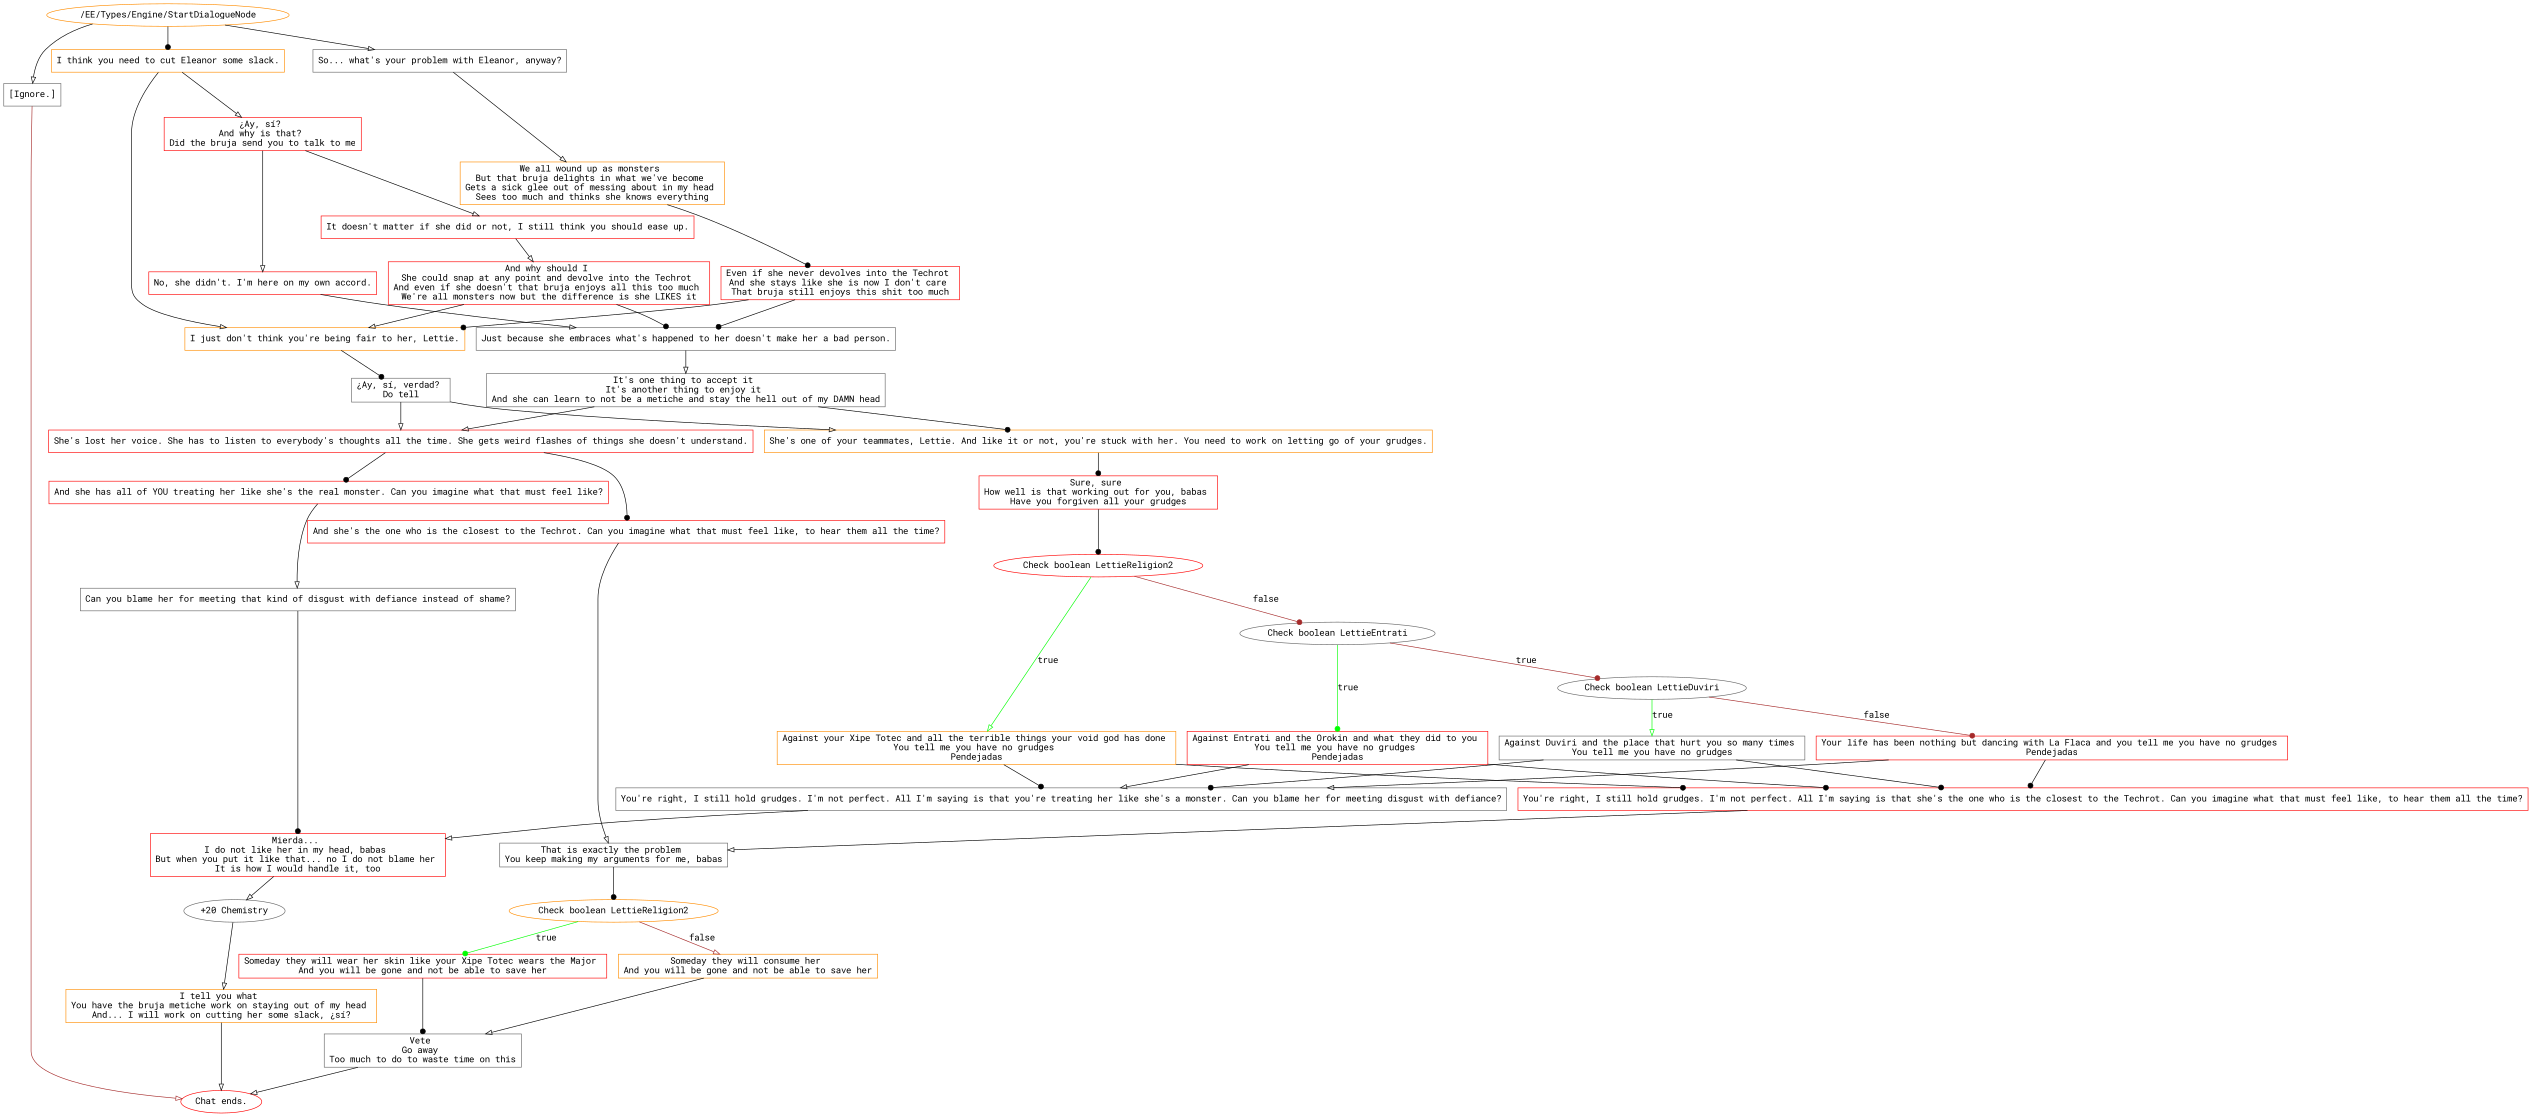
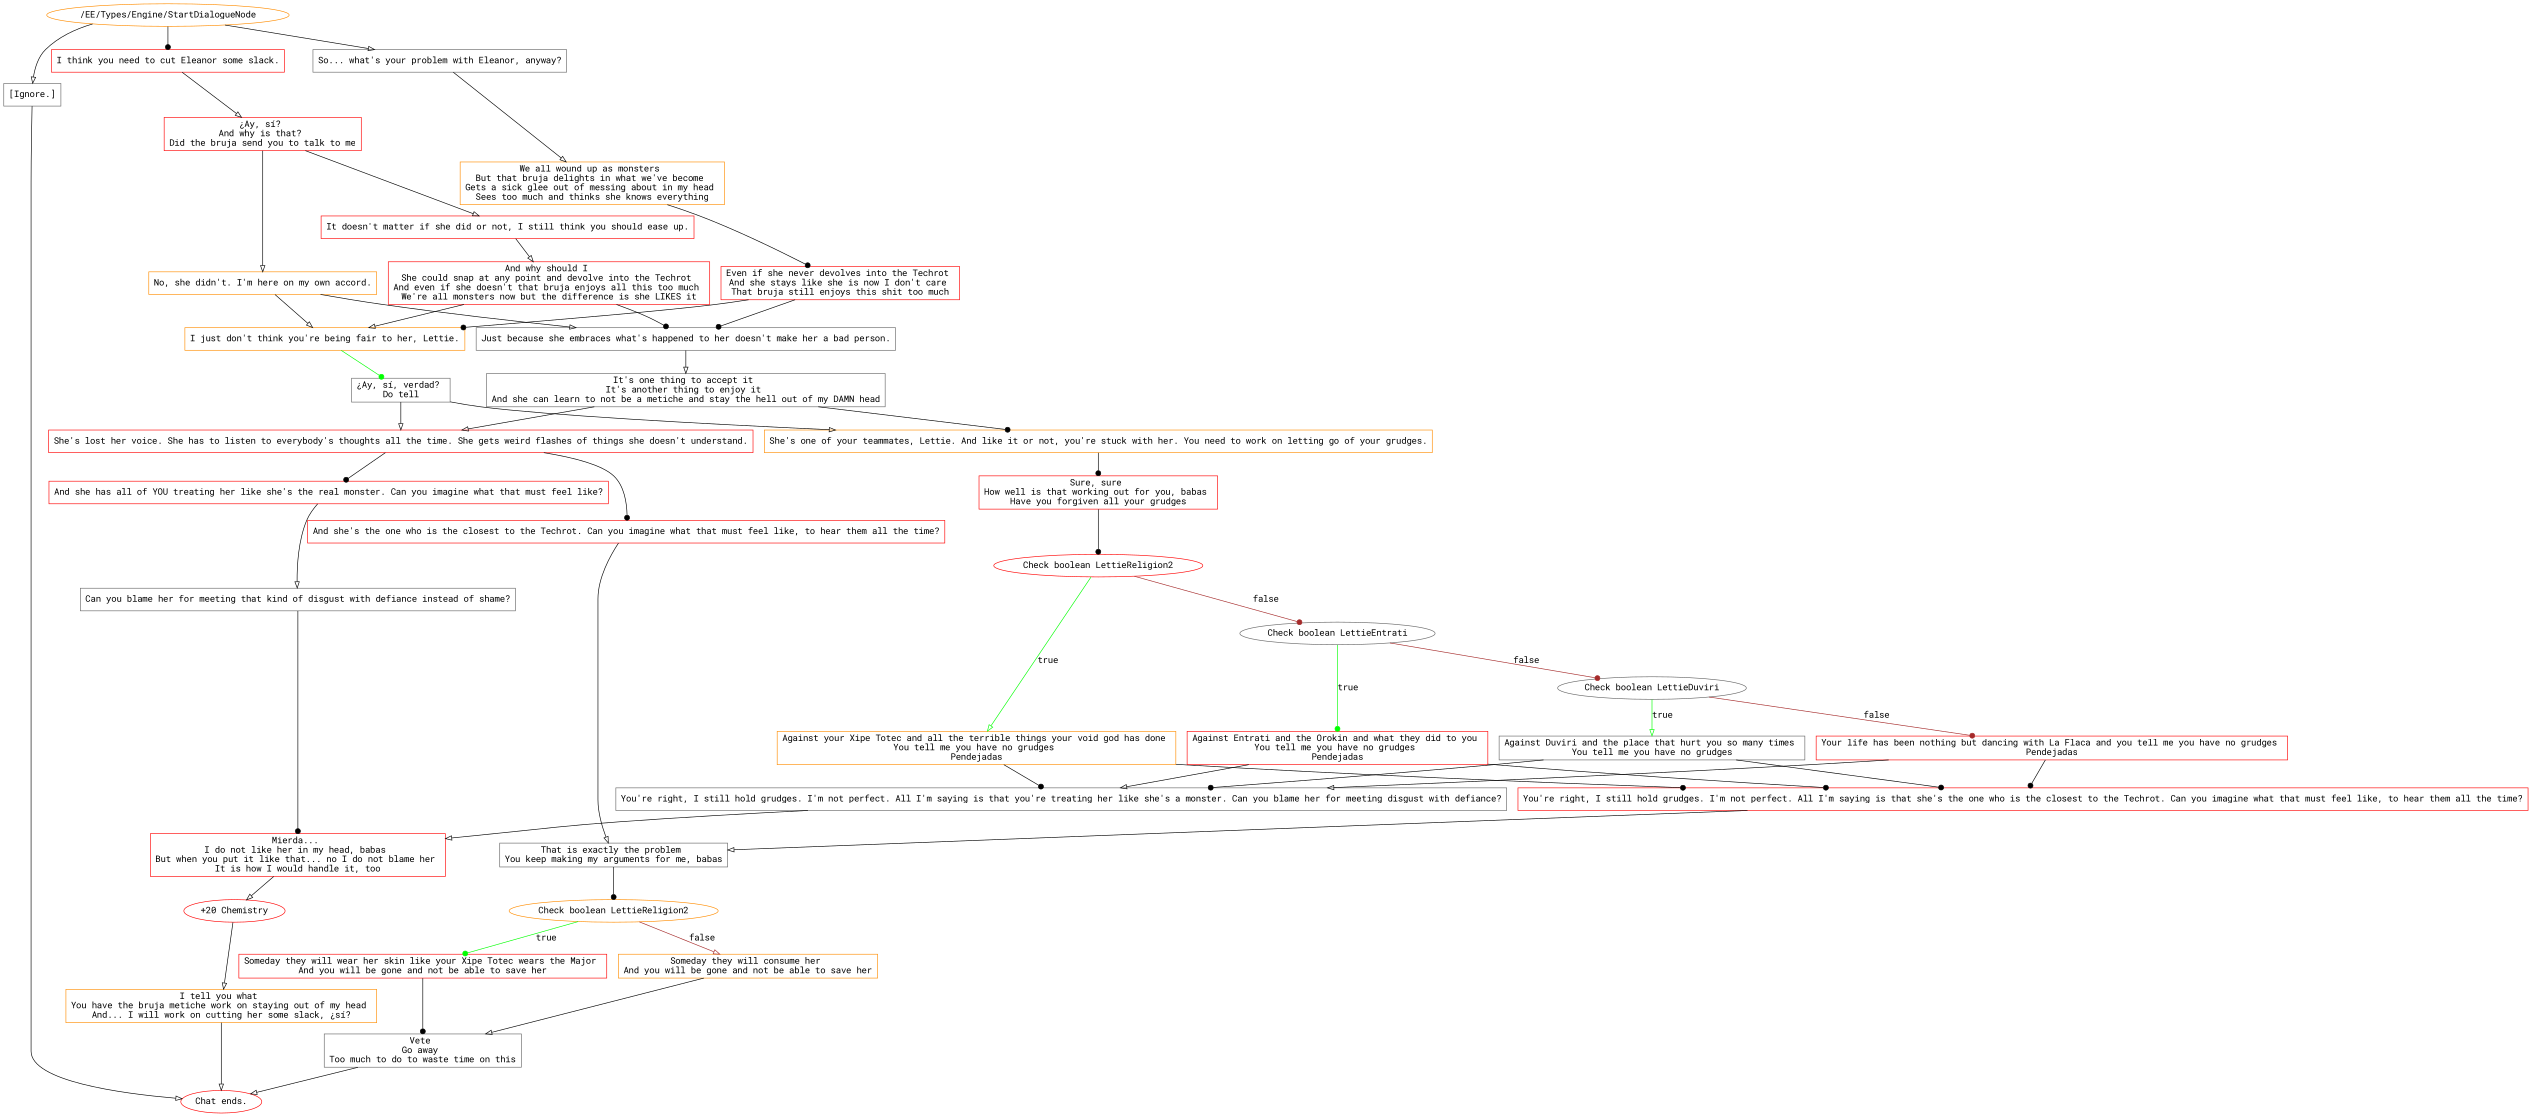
(168, 61) -> (168, 61)
(132, 228) -> (291, 309)
(263, 283) -> (263, 283)
(360, 363) -> (360, 363)
(31, 658) -> (31, 658)
(1526, 661) -> (1526, 661)
(234, 911) -> (234, 911)
